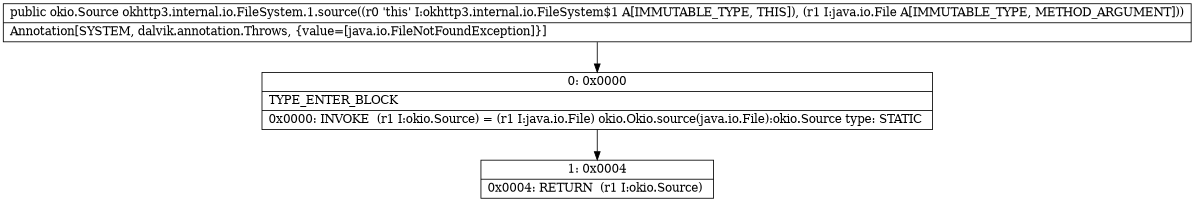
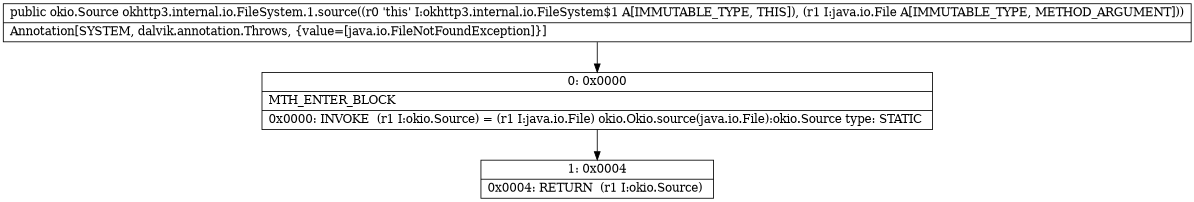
(334, 101) -> (332, 101)
